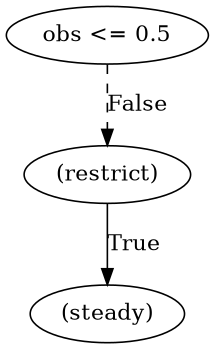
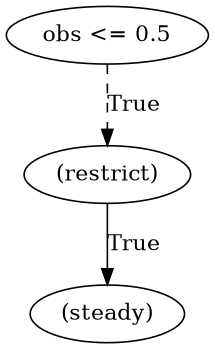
(138, 105) -> (135, 105)
